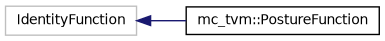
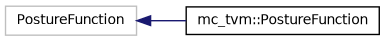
(71, 21) -> (71, 21)
